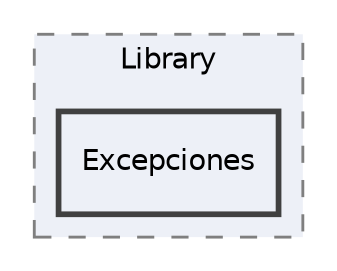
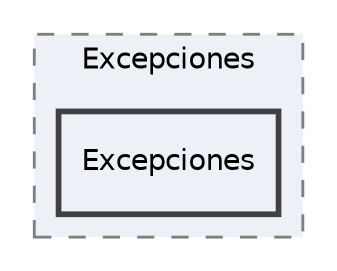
(169, 61) -> (169, 61)
